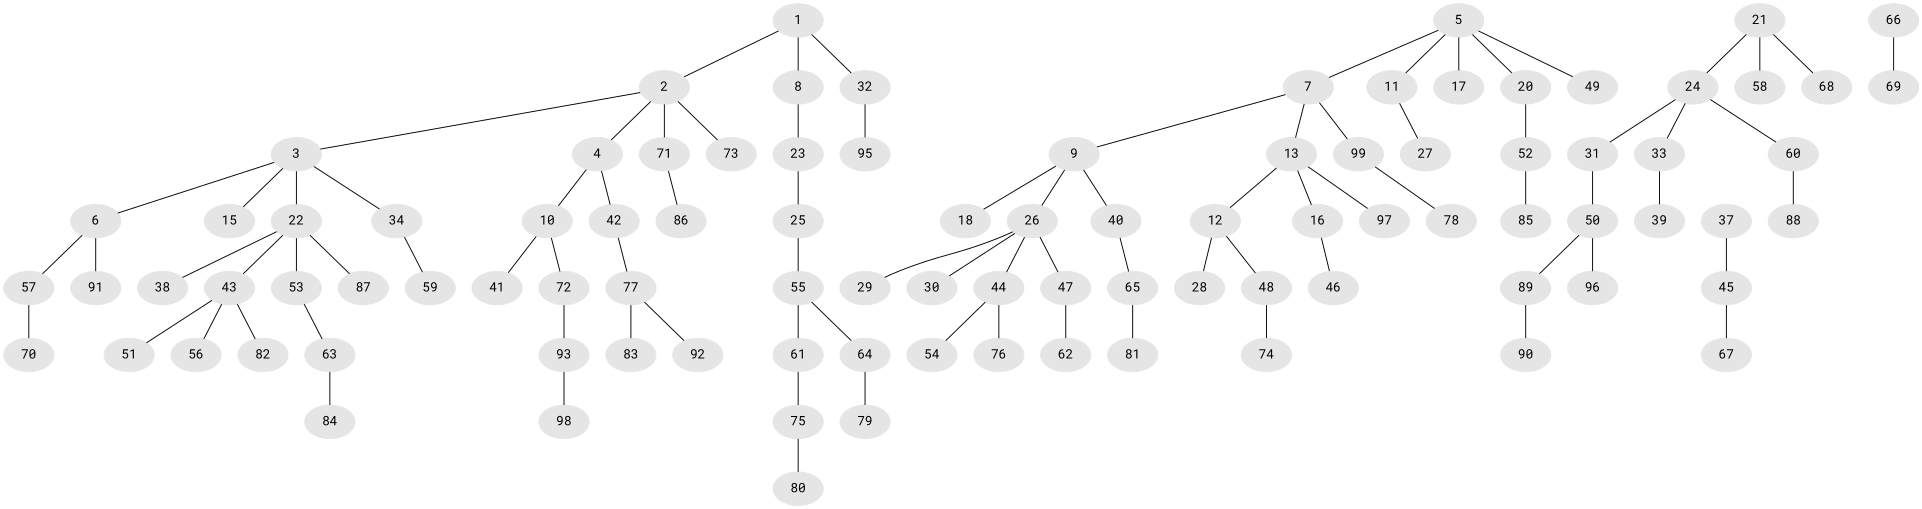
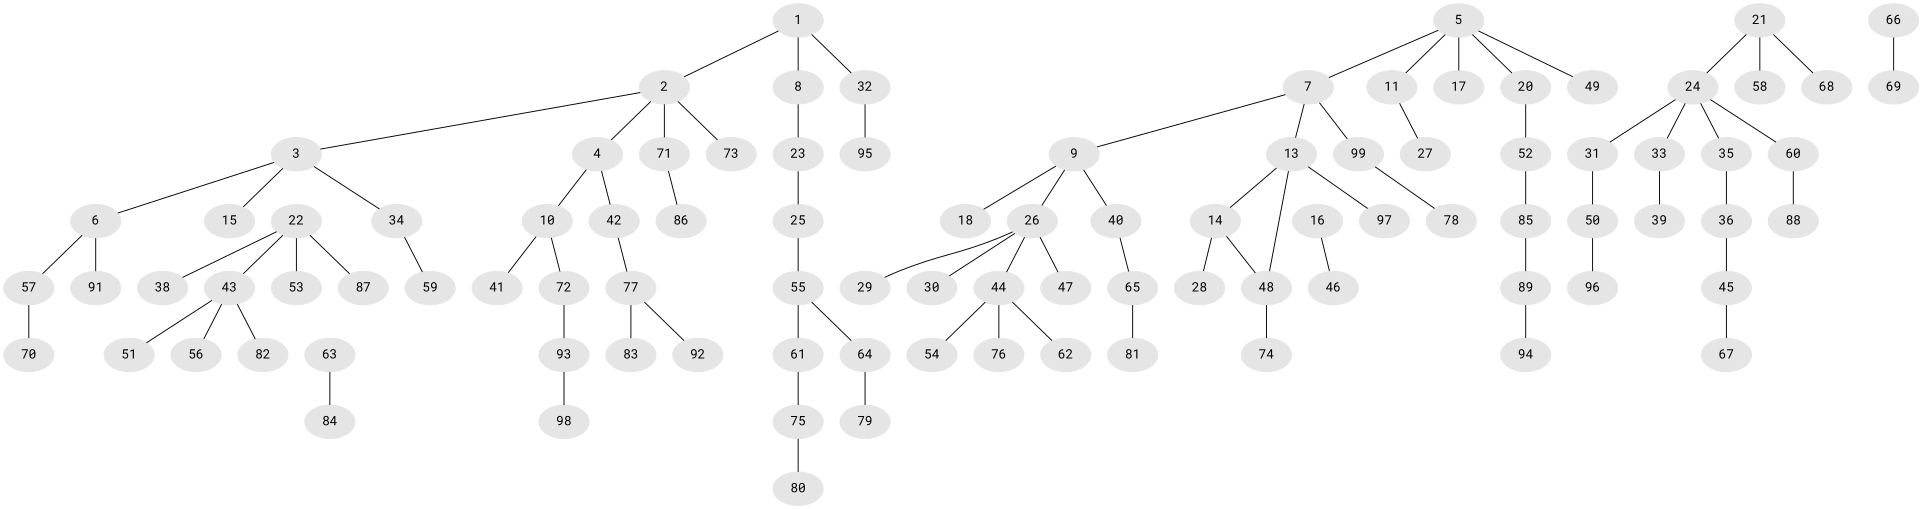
none -> (1726, 154)
(296, 188) -> none
(1305, 188) -> (1279, 221)
(1215, 221) -> (1215, 221)
(1726, 221) -> (1726, 221)
(1559, 254) -> (1526, 255)
(313, 322) -> none
(1066, 322) -> (1032, 321)
(1526, 355) -> (1526, 355)
